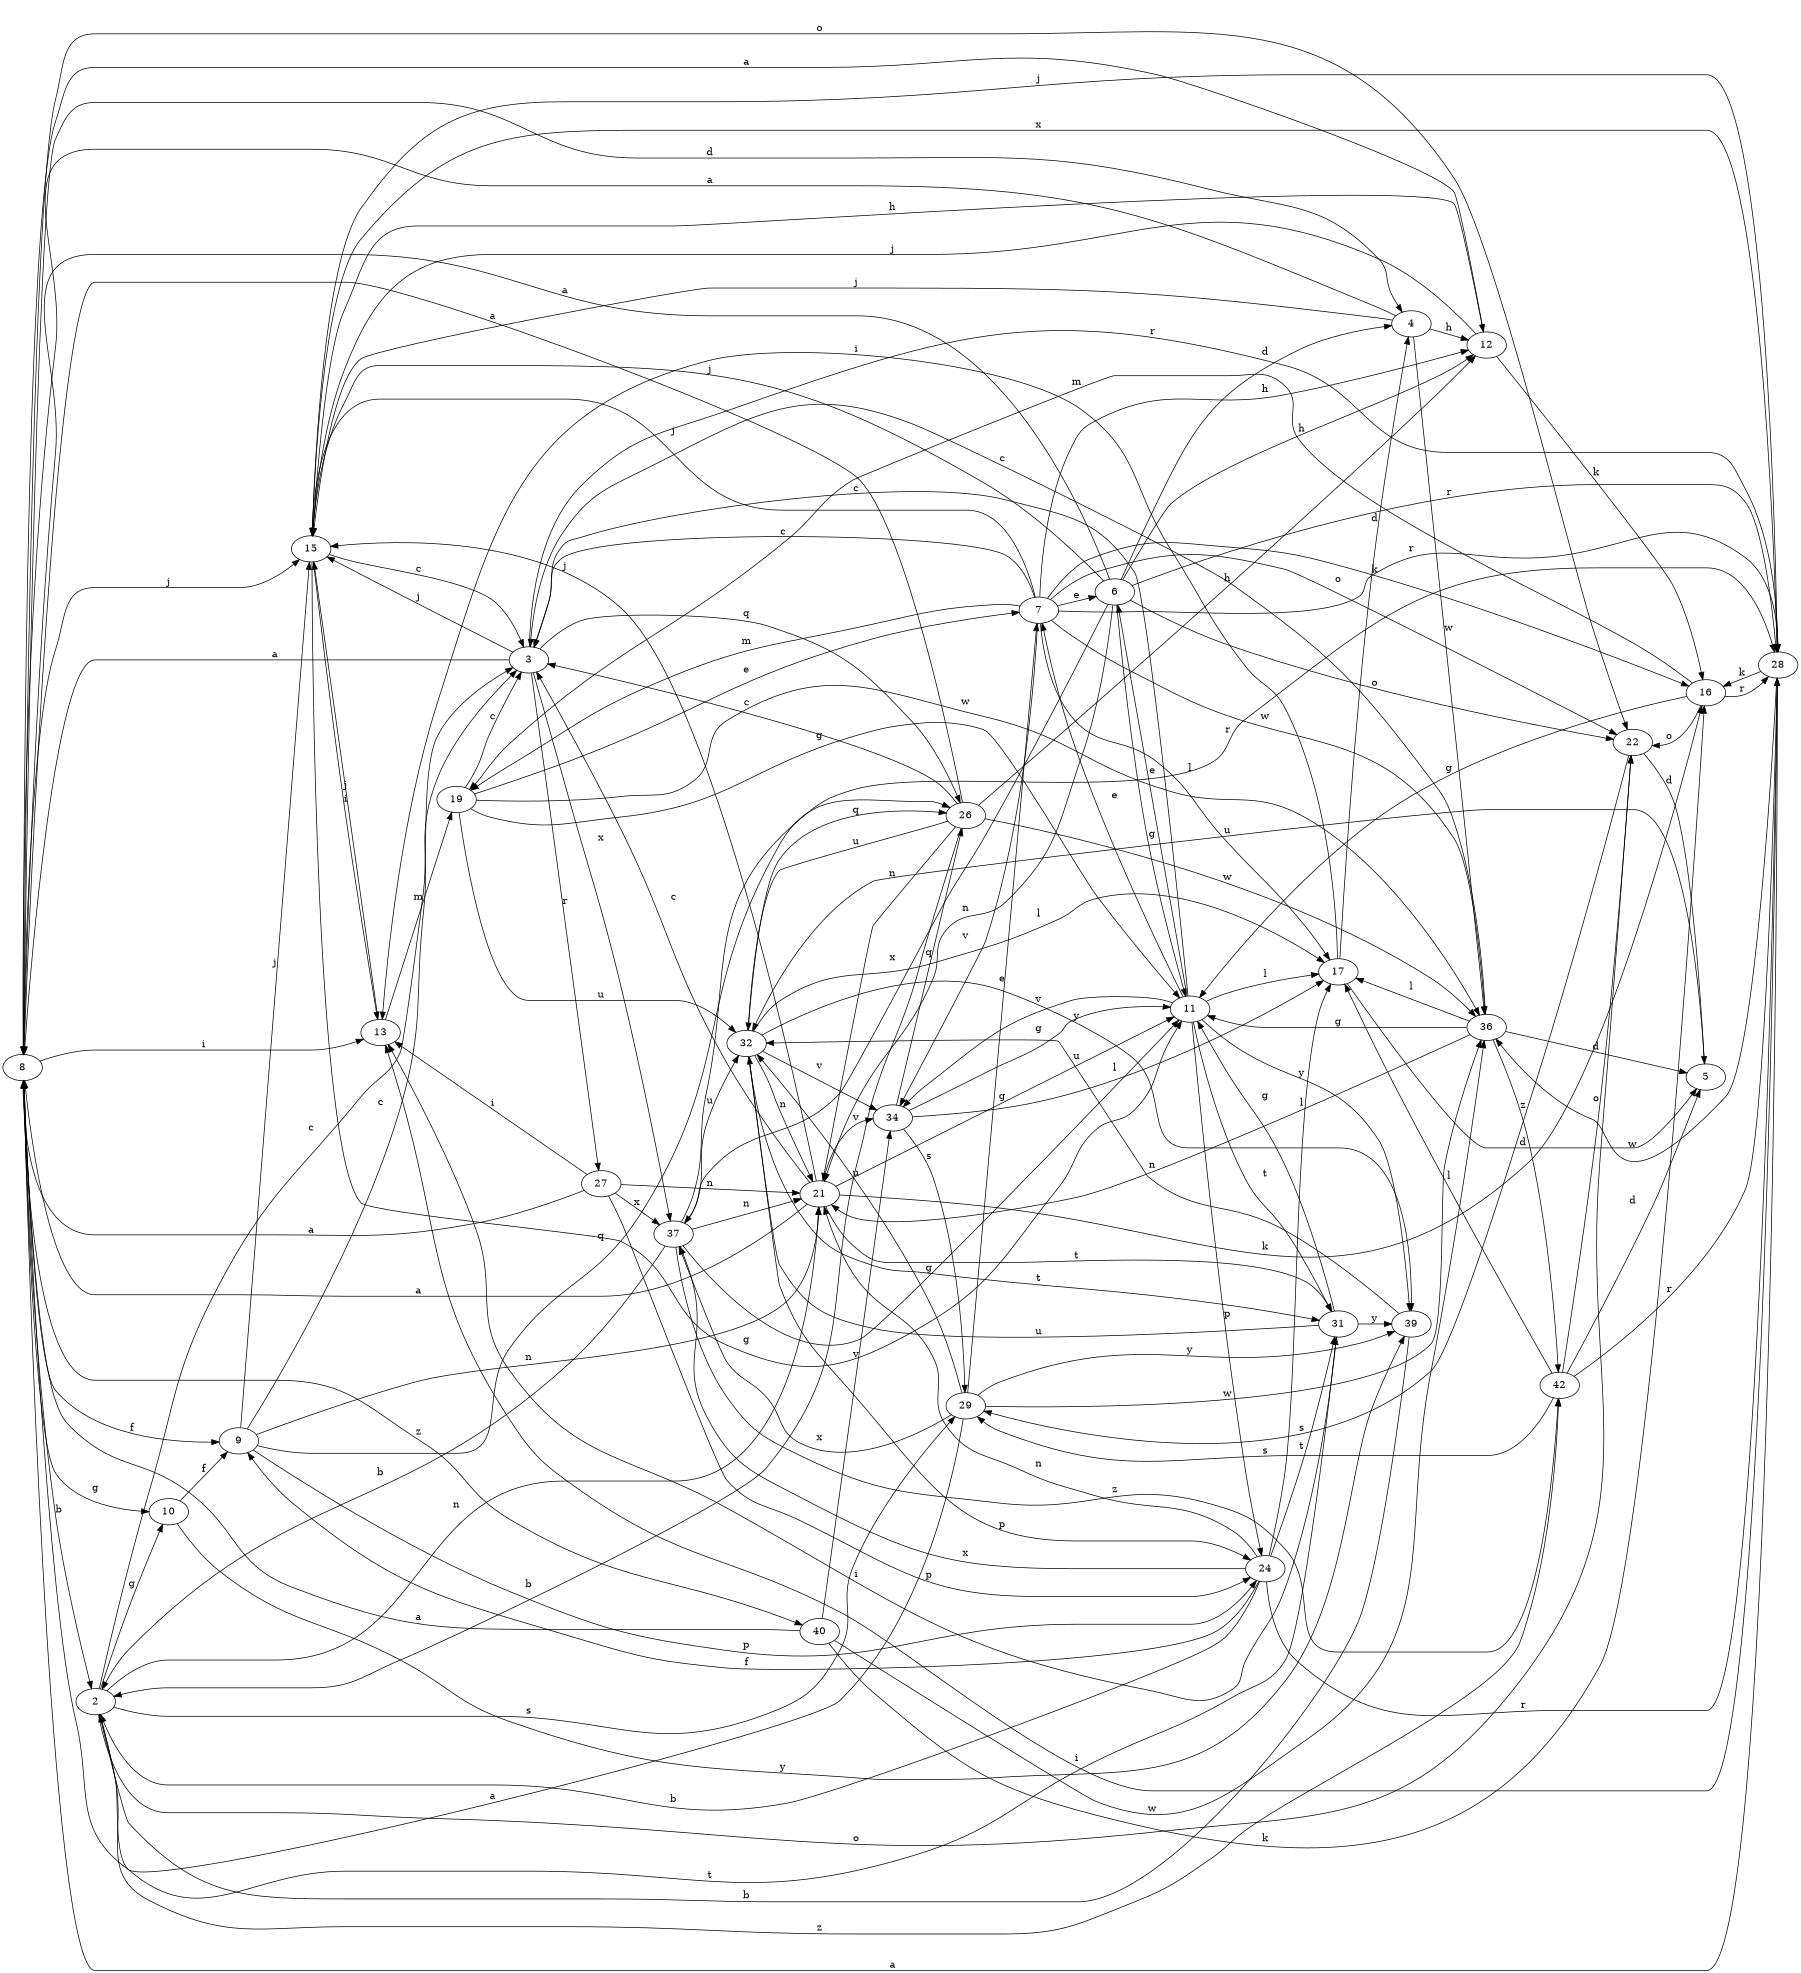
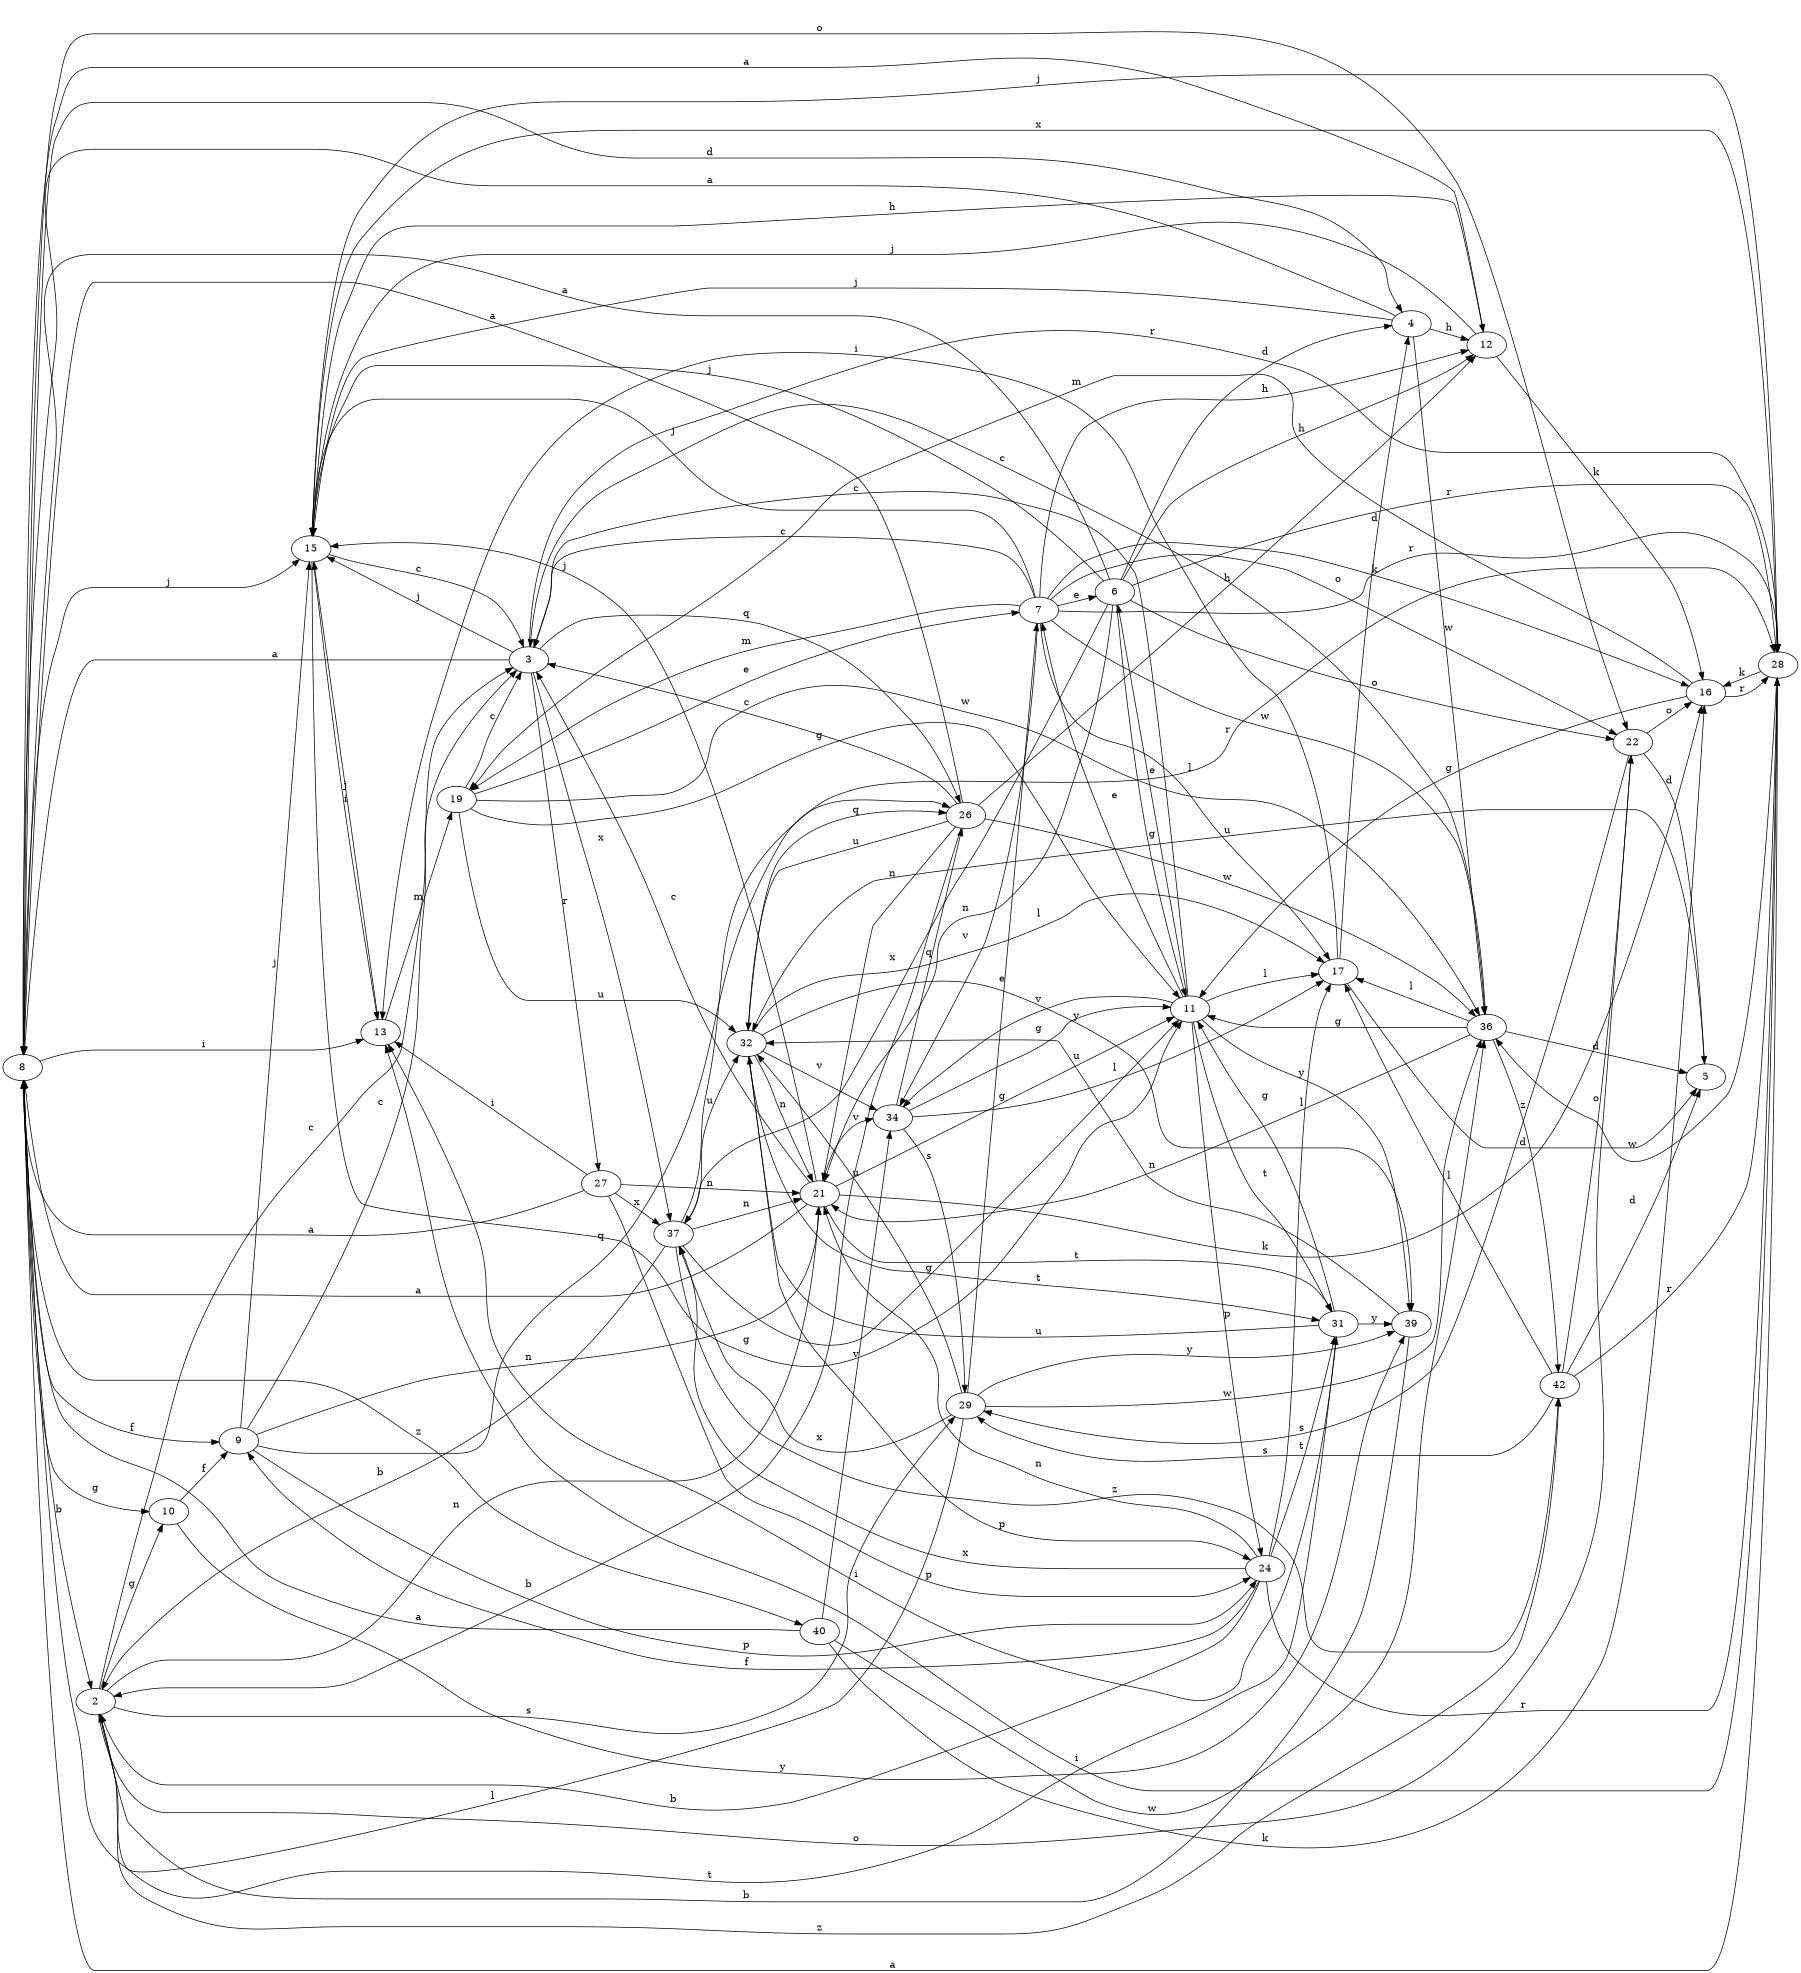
(1685, 731) -> (1666, 720)
(493, 1796) -> (493, 1796)
